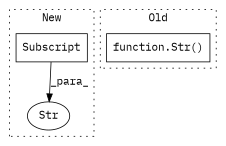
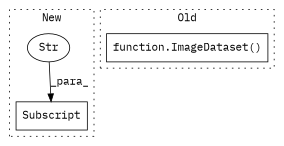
(158, 48) -> (187, 48)
(50, 78) -> (50, 78)
